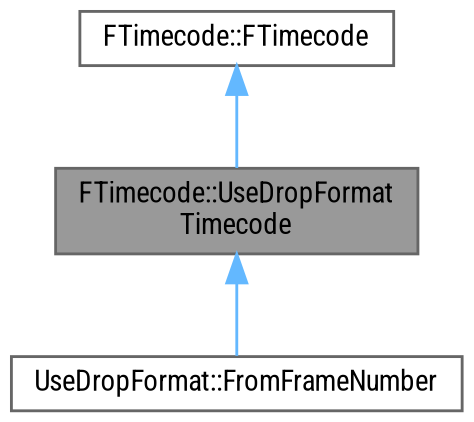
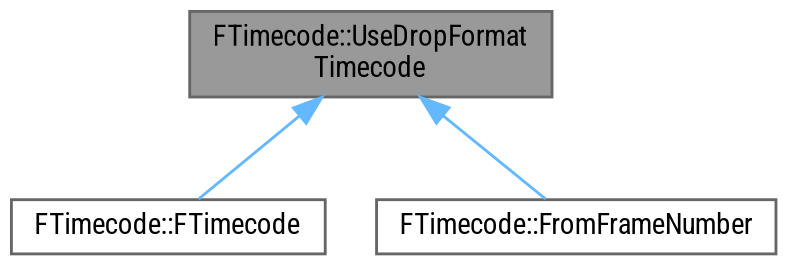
(237, 132) -> (249, 158)
(237, 384) -> (576, 227)
